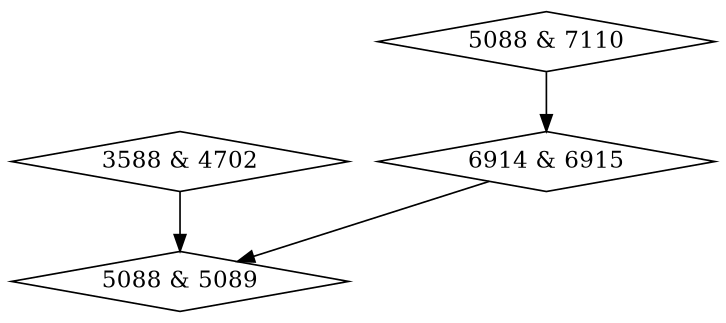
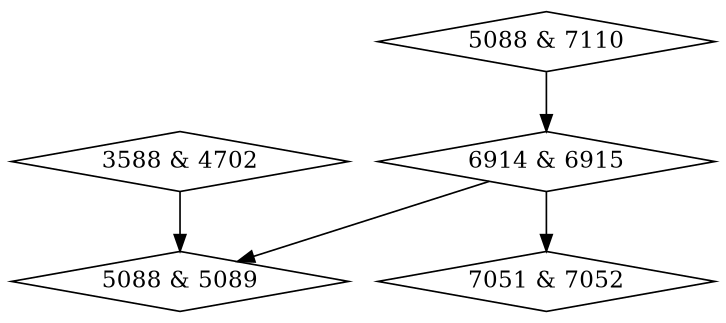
none -> (546, 281)
